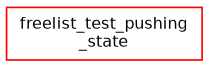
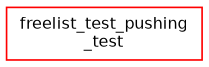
(104, 34) -> (104, 34)
